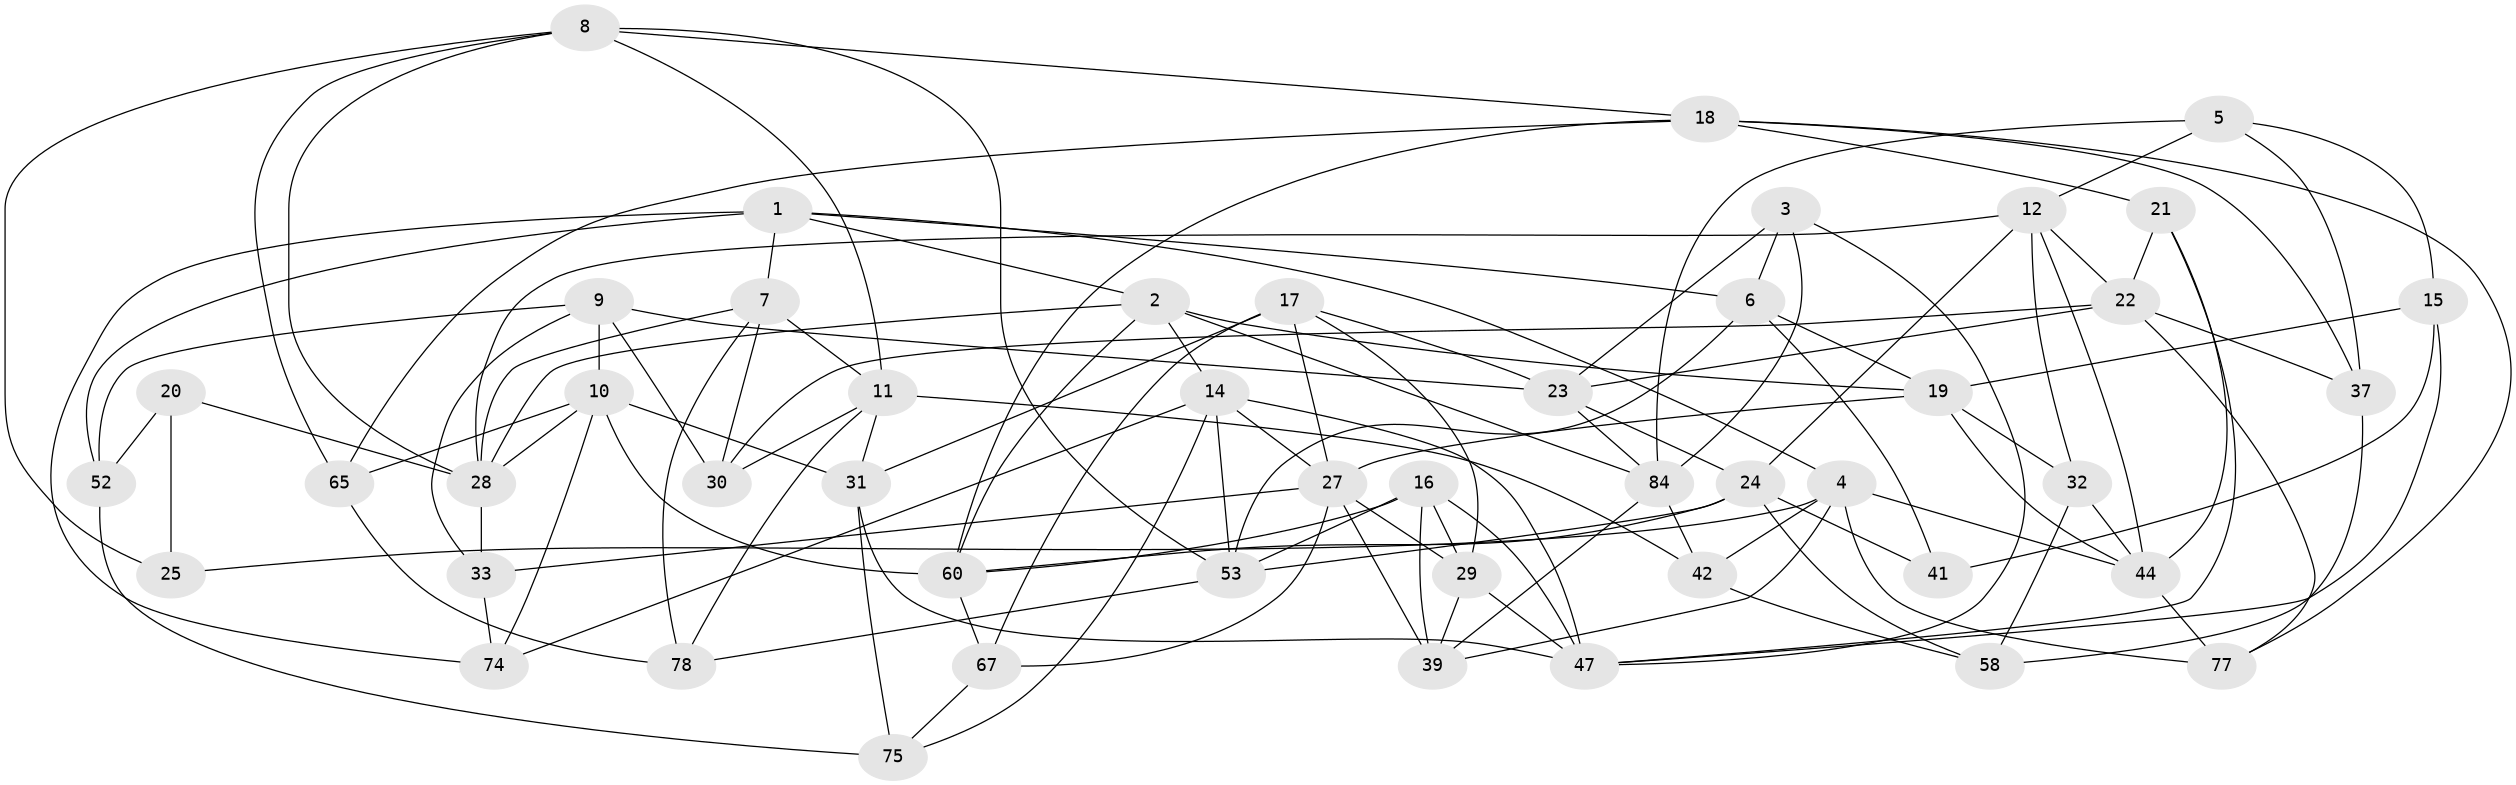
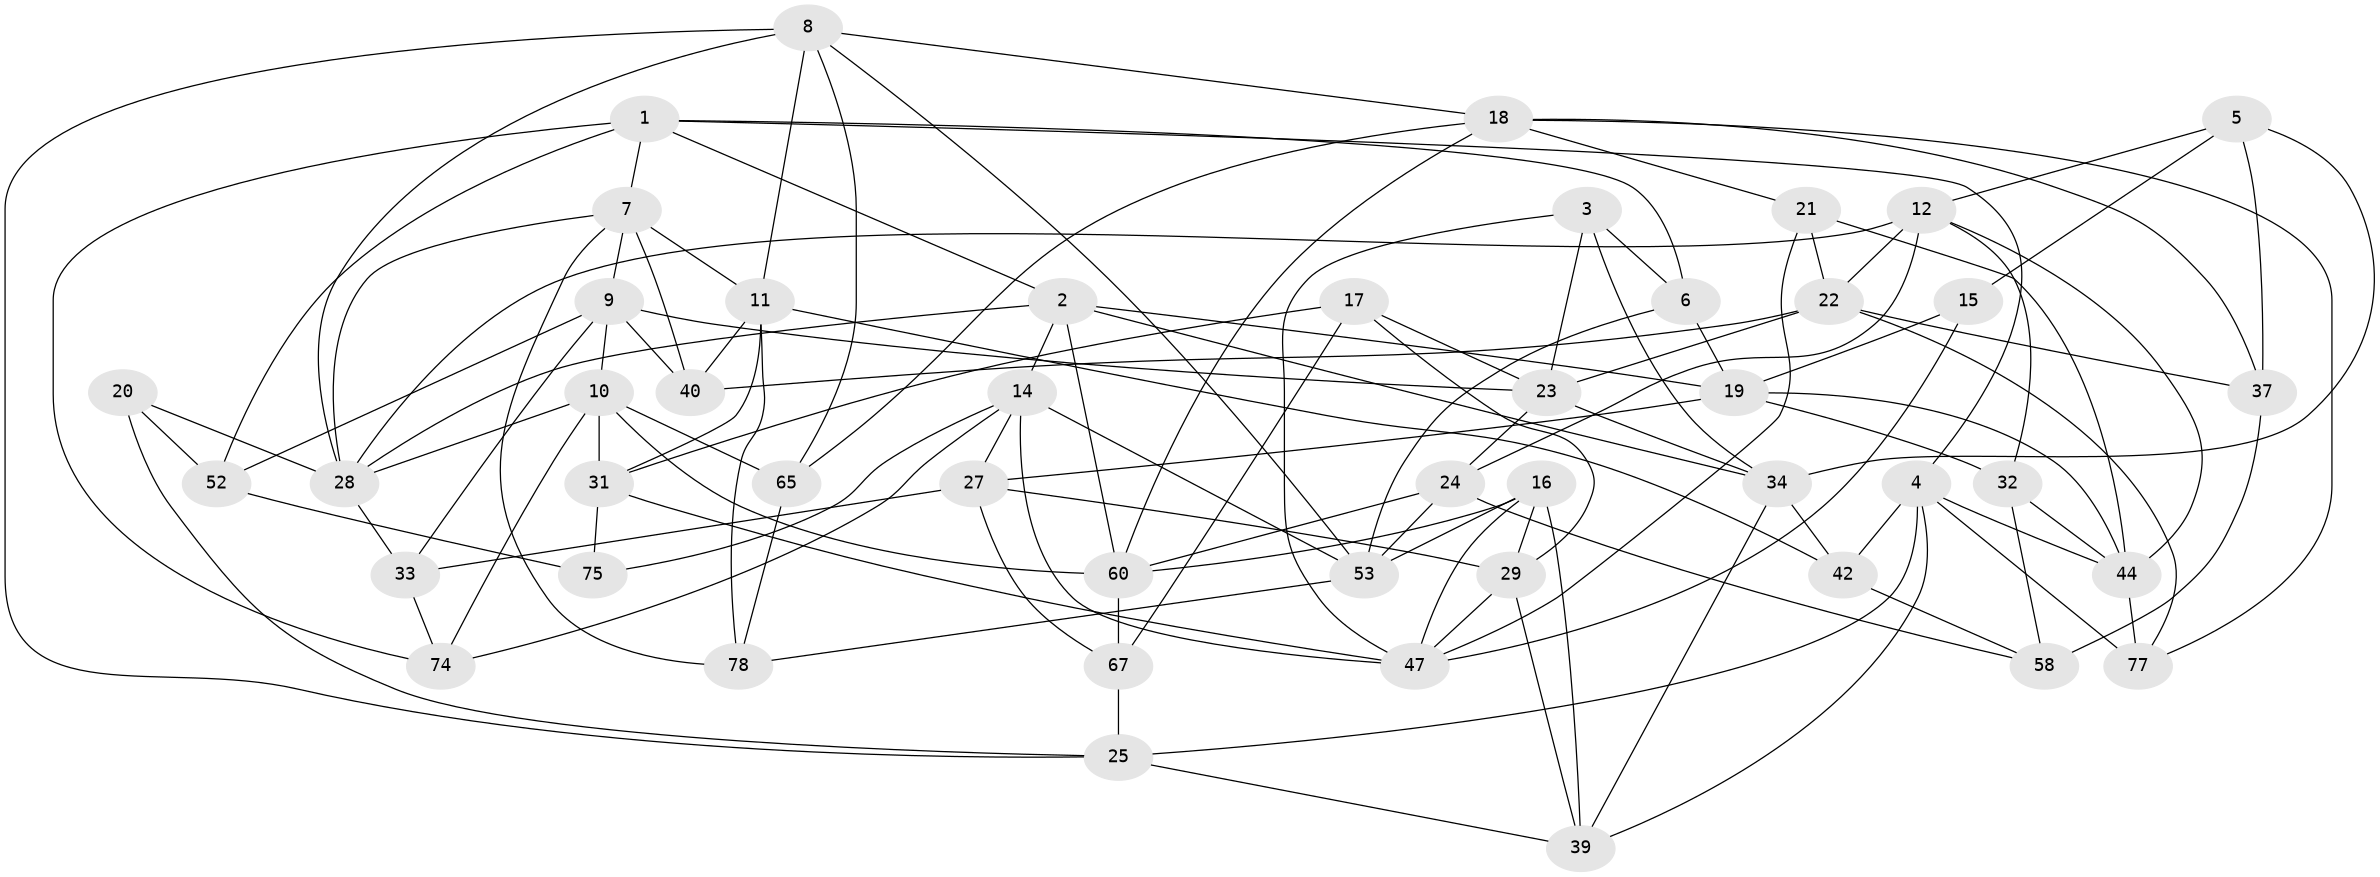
none -> (618, 256)
(1311, 393) -> none
(717, 484) -> (690, 393)
(1659, 484) -> (1777, 484)
(1383, 575) -> (1350, 803)
(1938, 575) -> none
(940, 712) -> (1118, 712)
